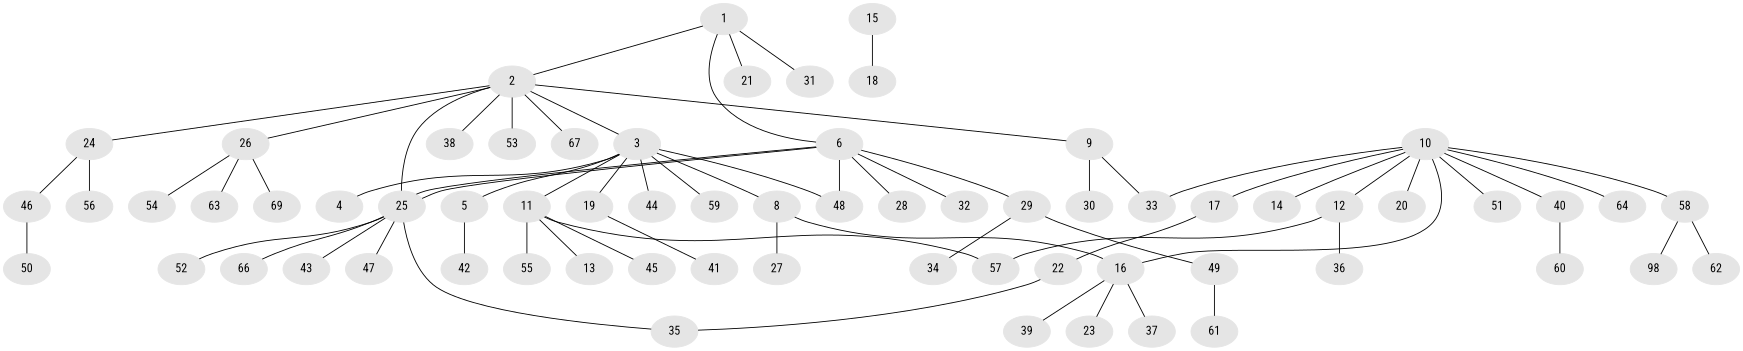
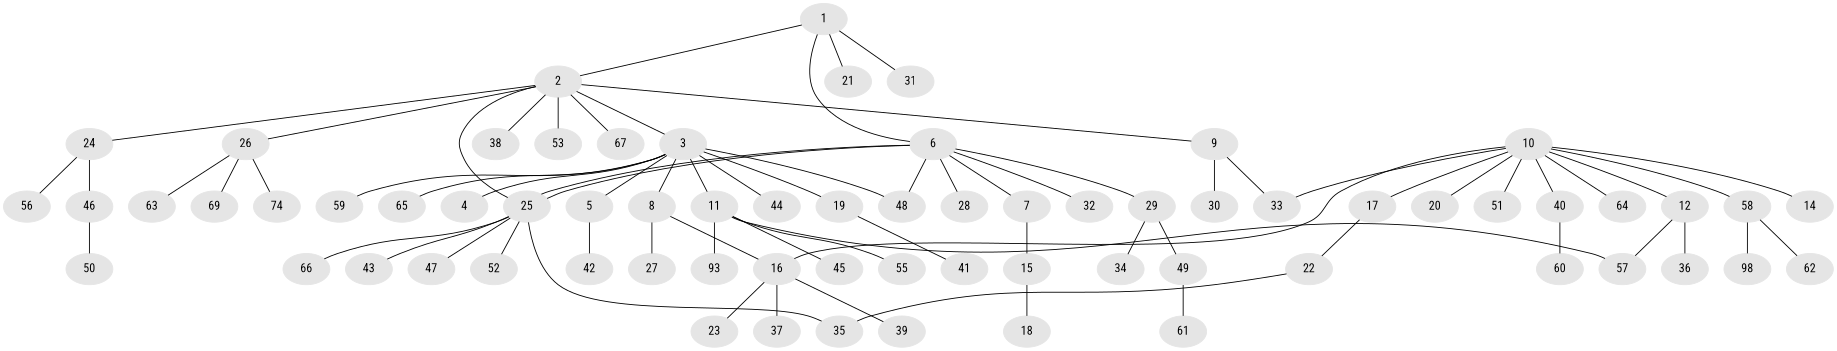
(152, 207) -> (277, 207)
none -> (402, 207)
none -> (1027, 207)
(589, 269) -> (714, 269)
